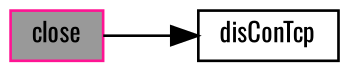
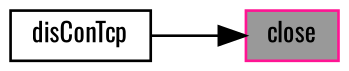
(137, 36) -> (185, 36)
